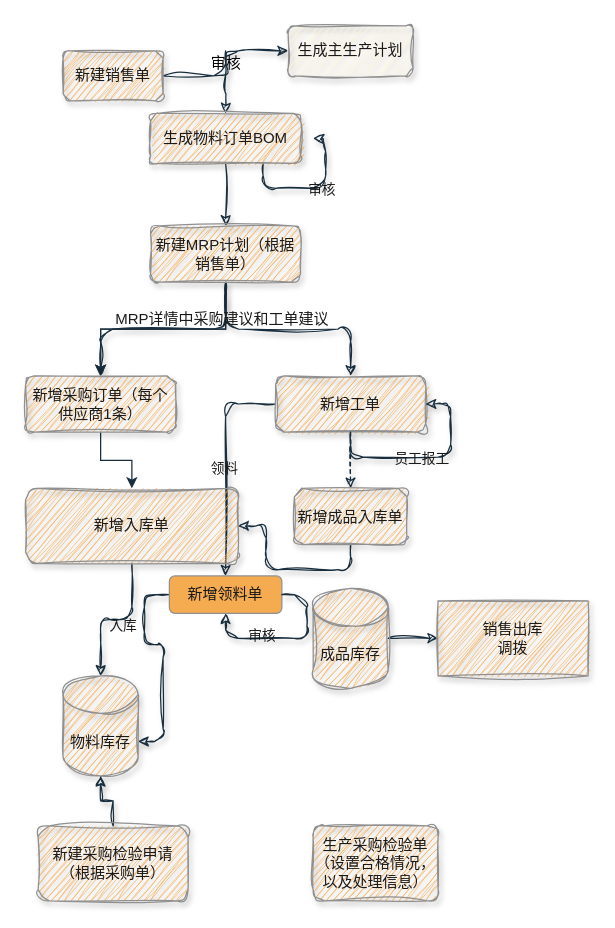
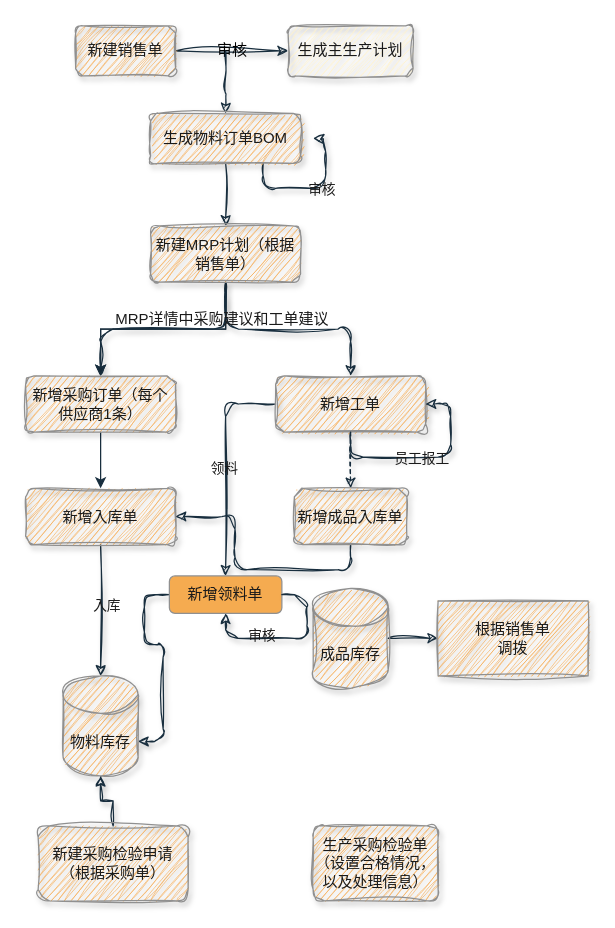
(113, 76) -> (126, 51)
(132, 526) -> (101, 516)
(513, 638) -> (513, 638)
